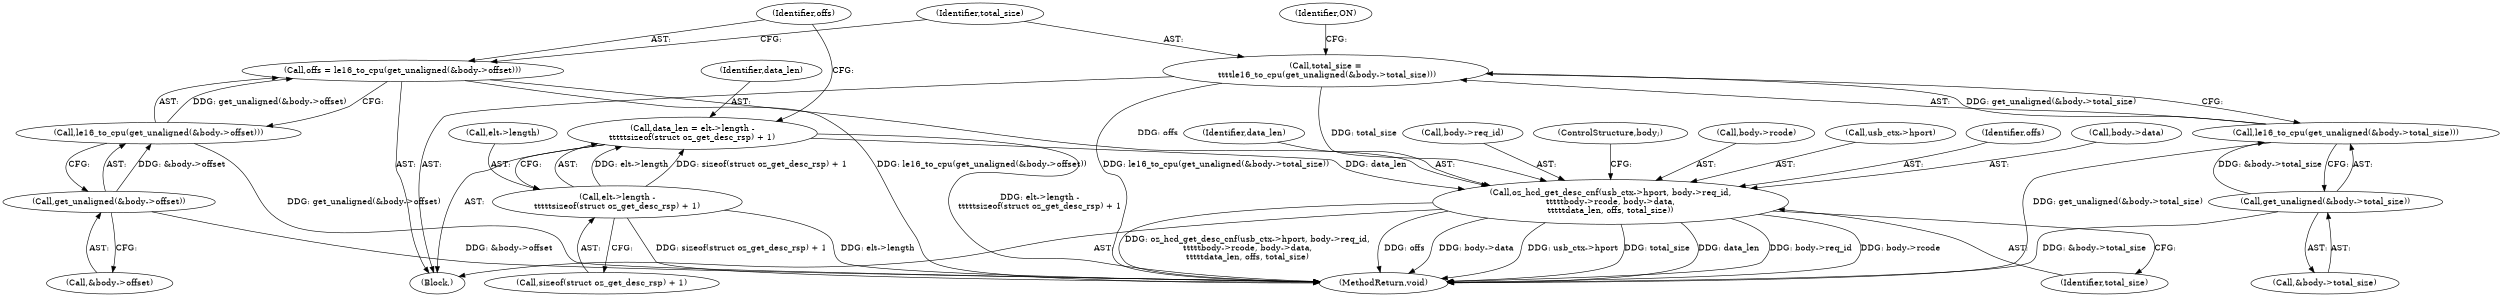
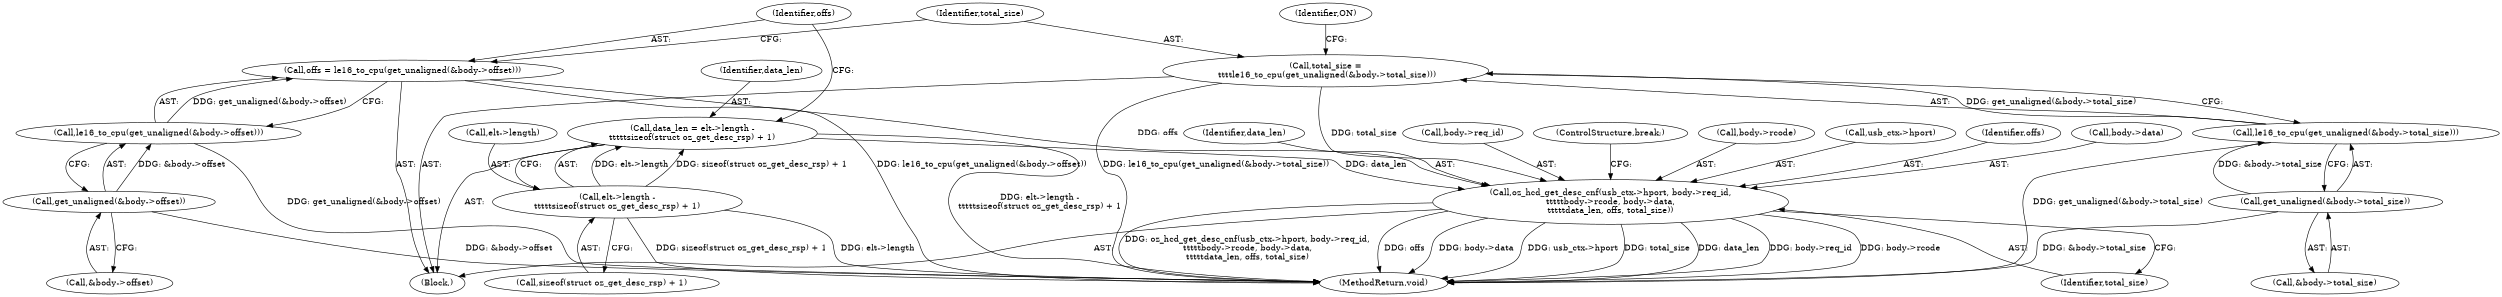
(1611, 133) -> (1611, 133)
